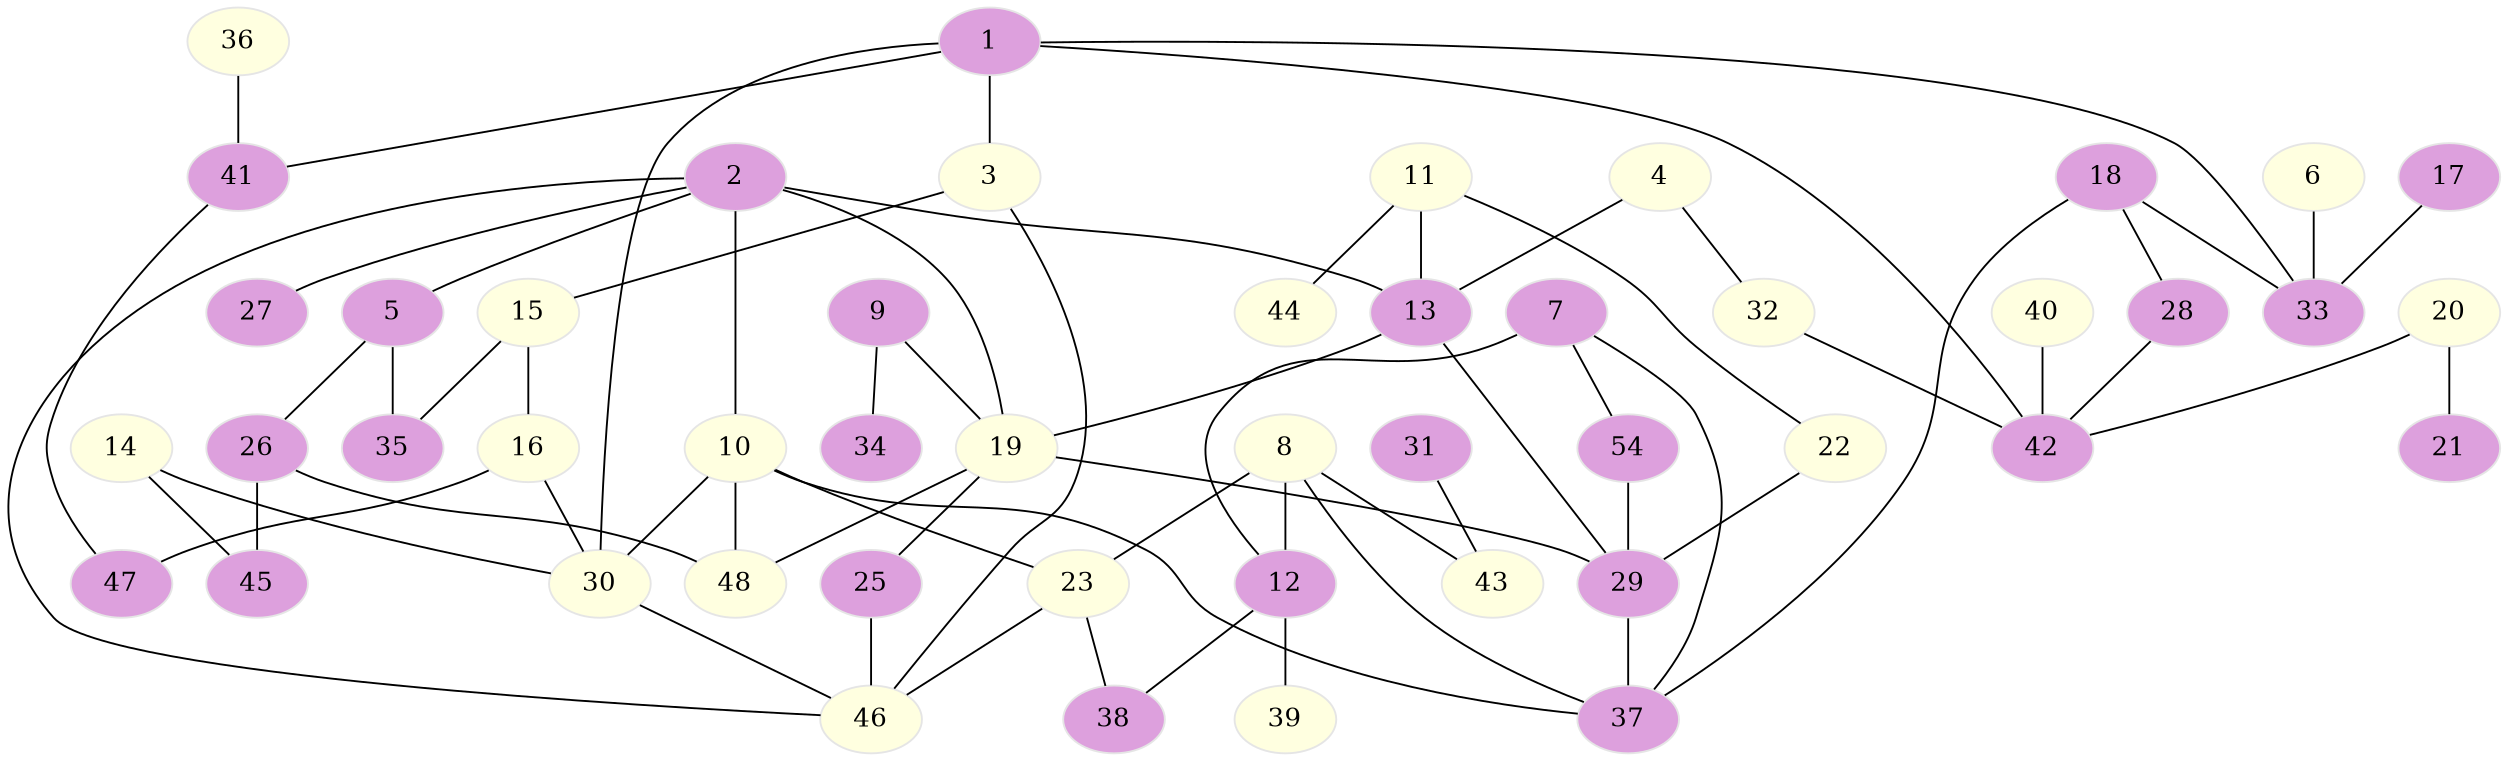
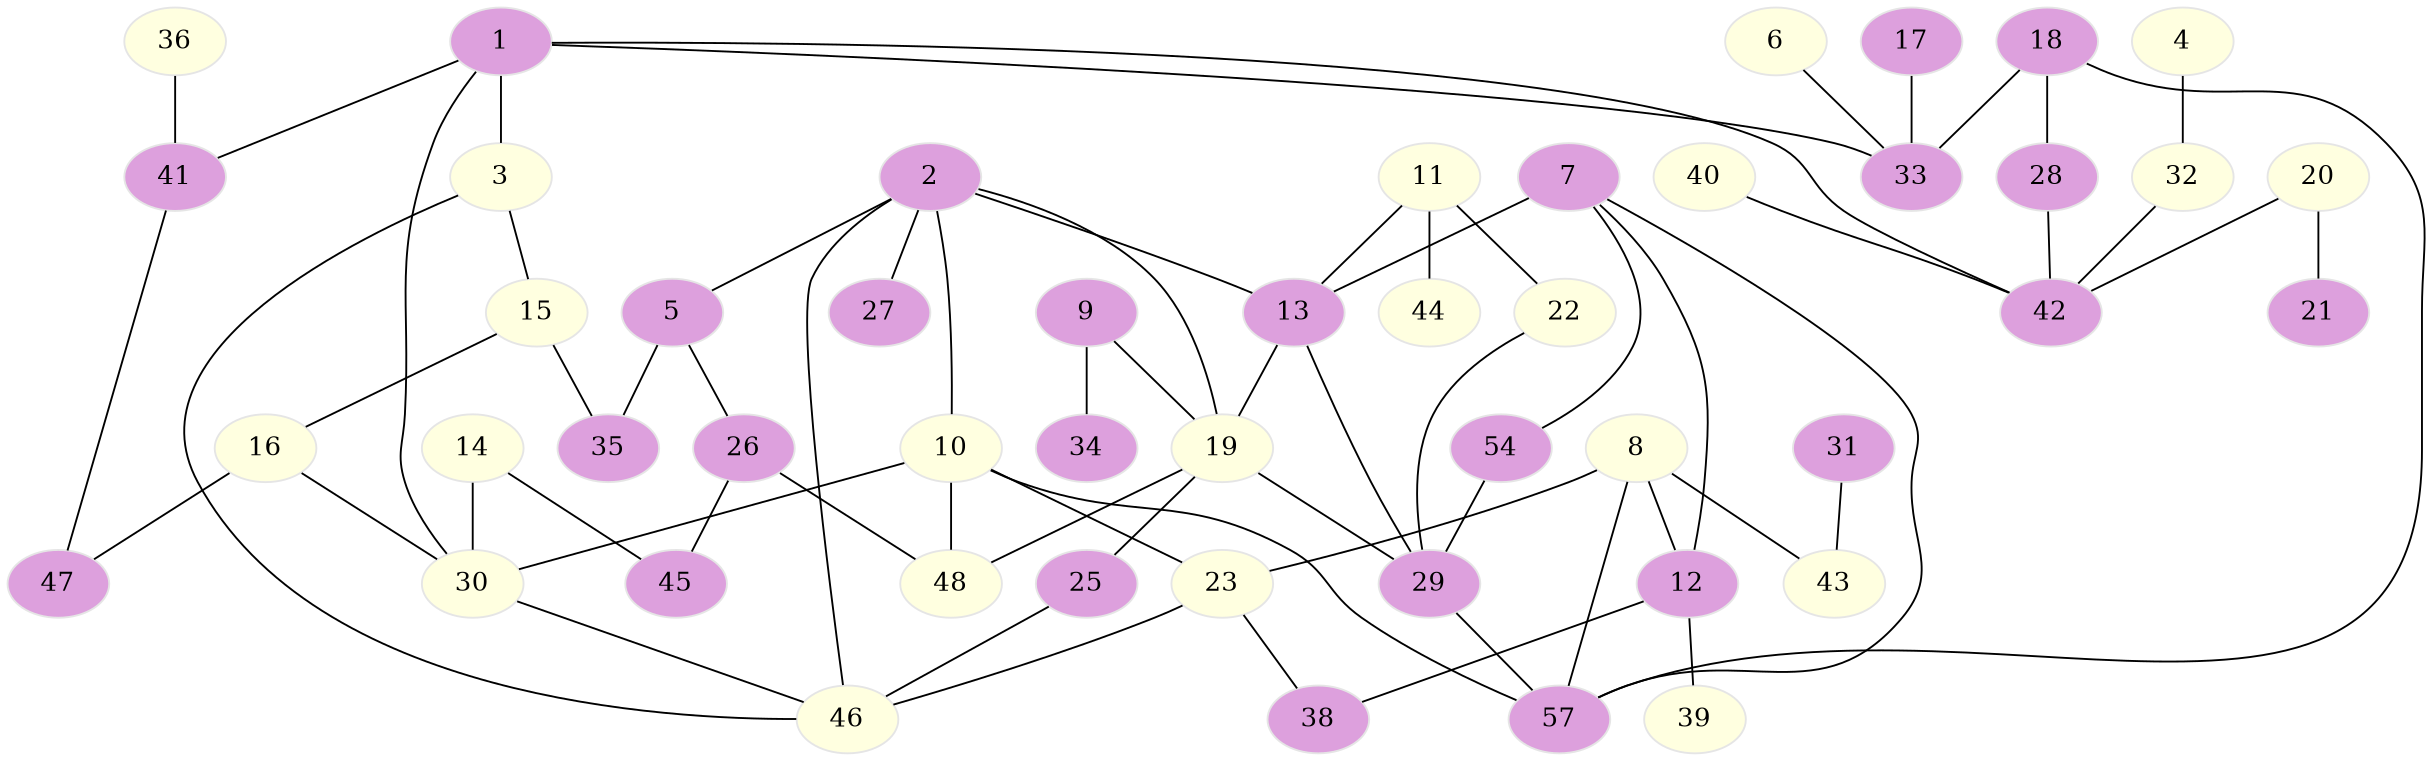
(1541, 245) -> (1441, 240)
(1628, 719) -> (1559, 719)
